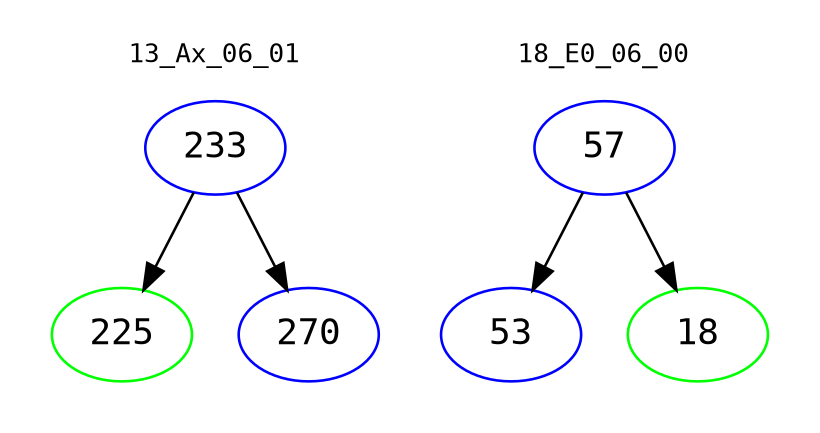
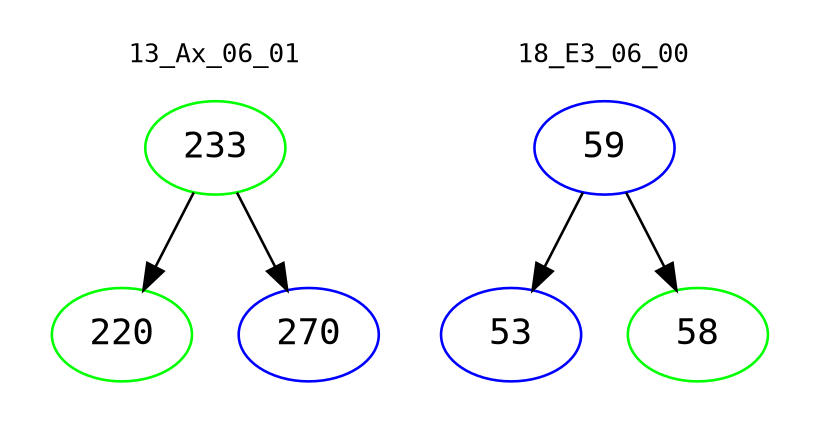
(605, 56) -> (605, 56)
(215, 148) -> (215, 148)
(605, 148) -> (605, 148)
(122, 335) -> (122, 335)
(698, 335) -> (698, 335)
